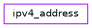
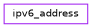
(46, 14) -> (46, 14)
